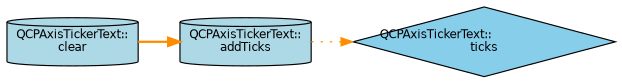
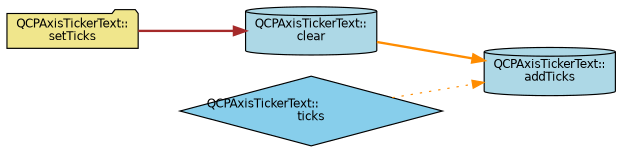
none -> (73, 31)
(326, 42) -> (432, 91)
